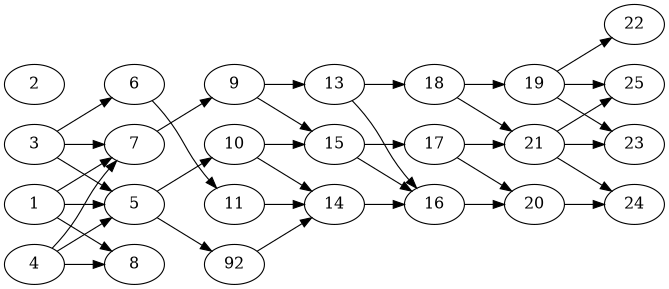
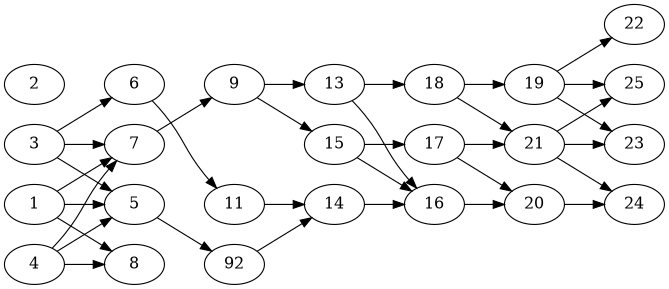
(234, 144) -> none
